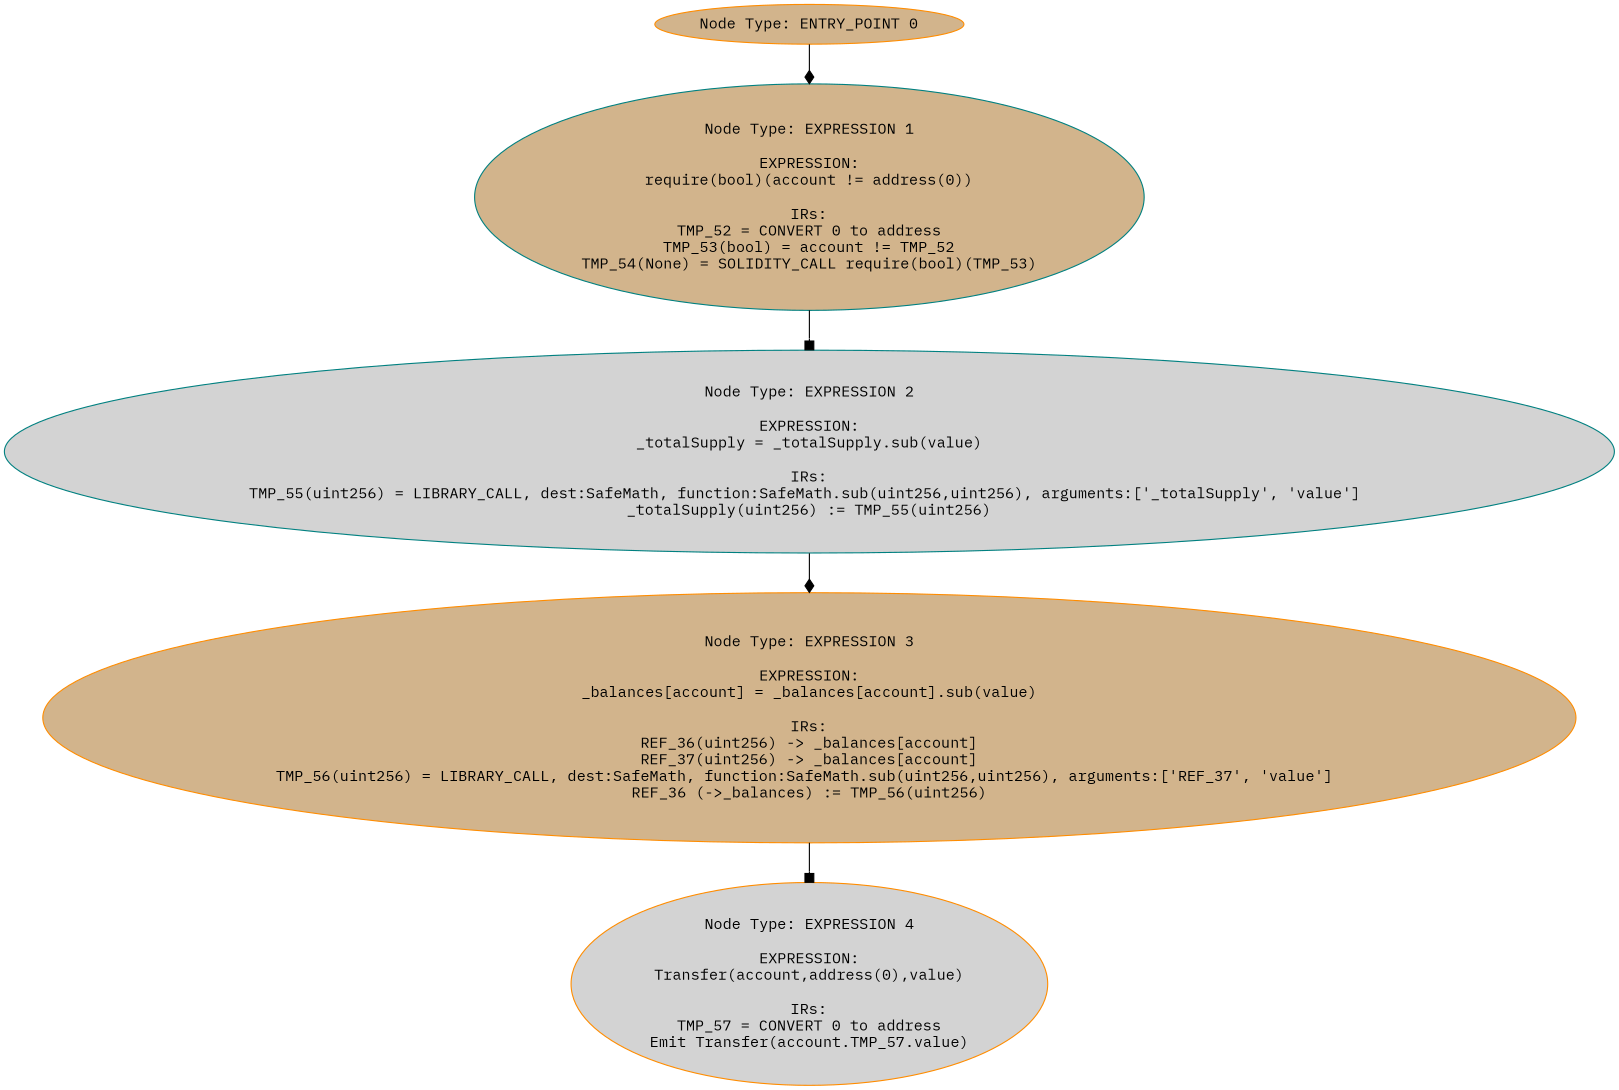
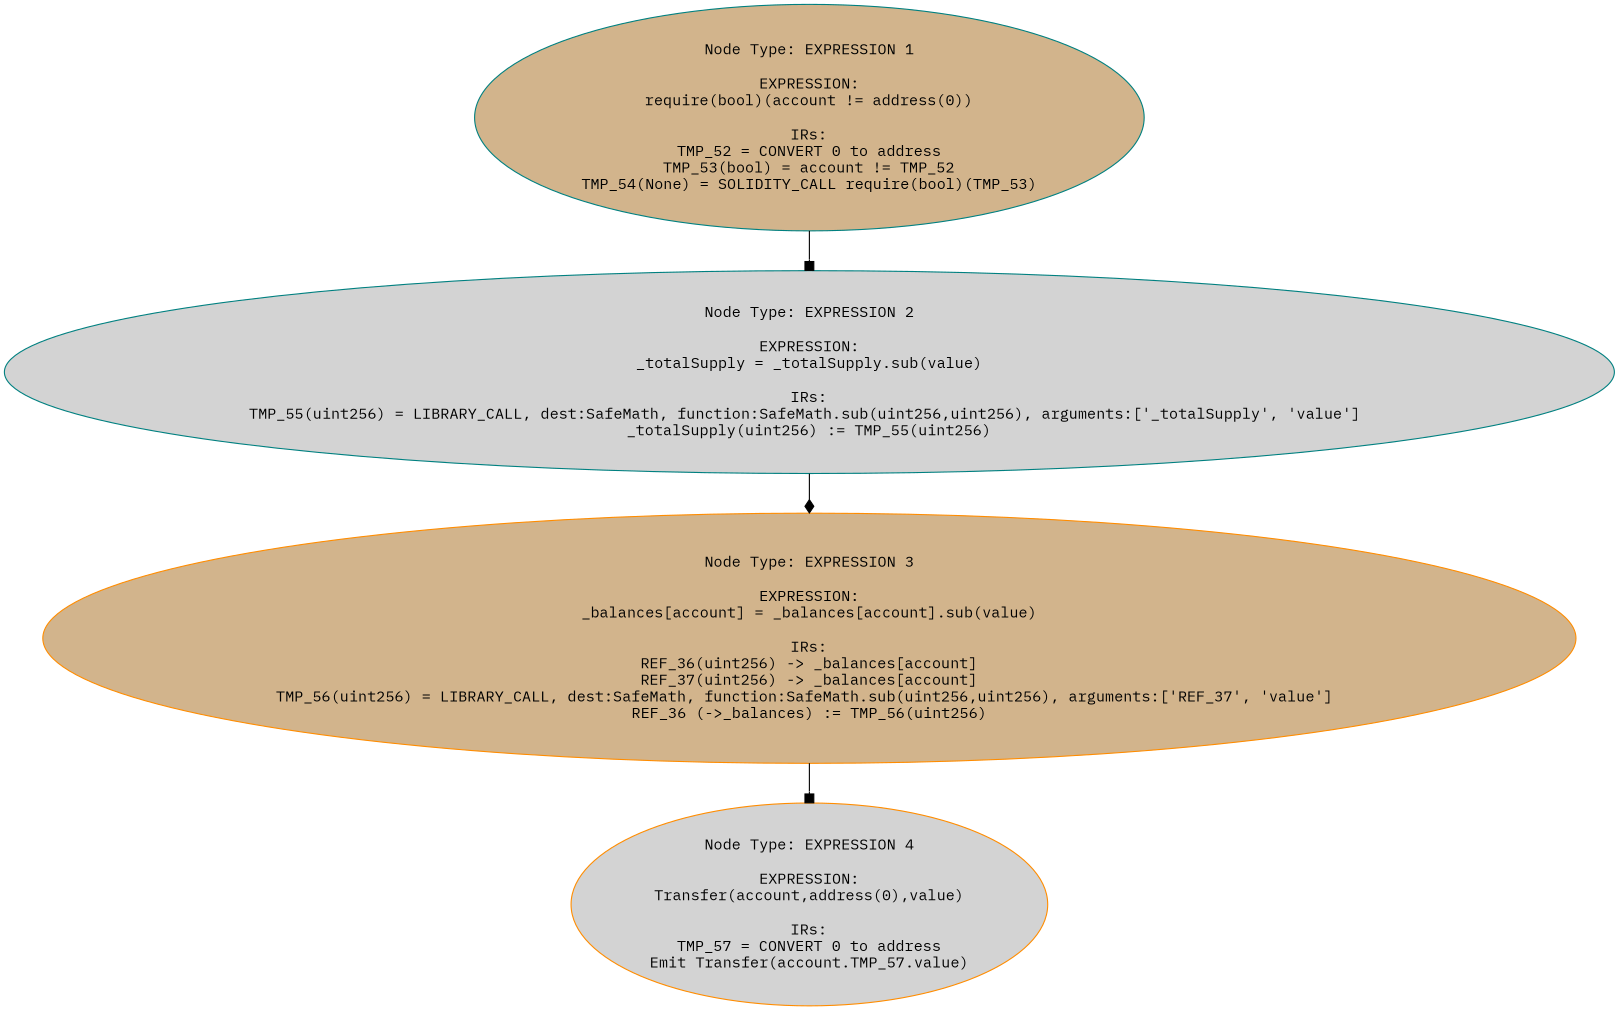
(809, 24) -> none
